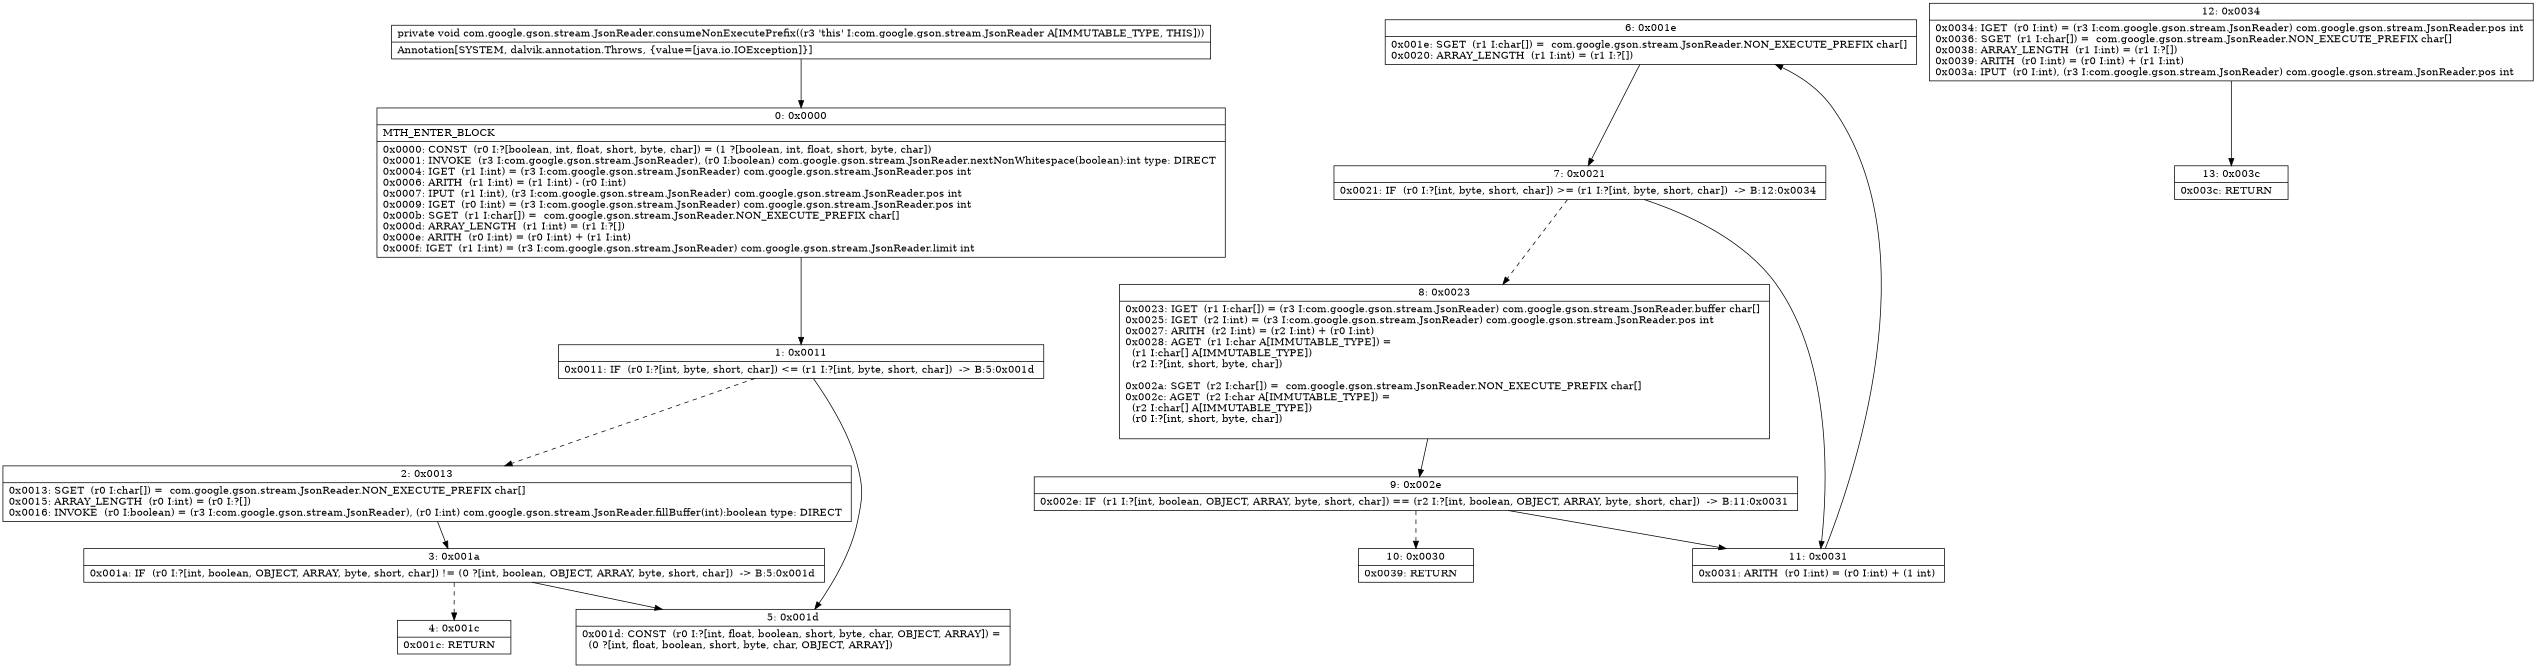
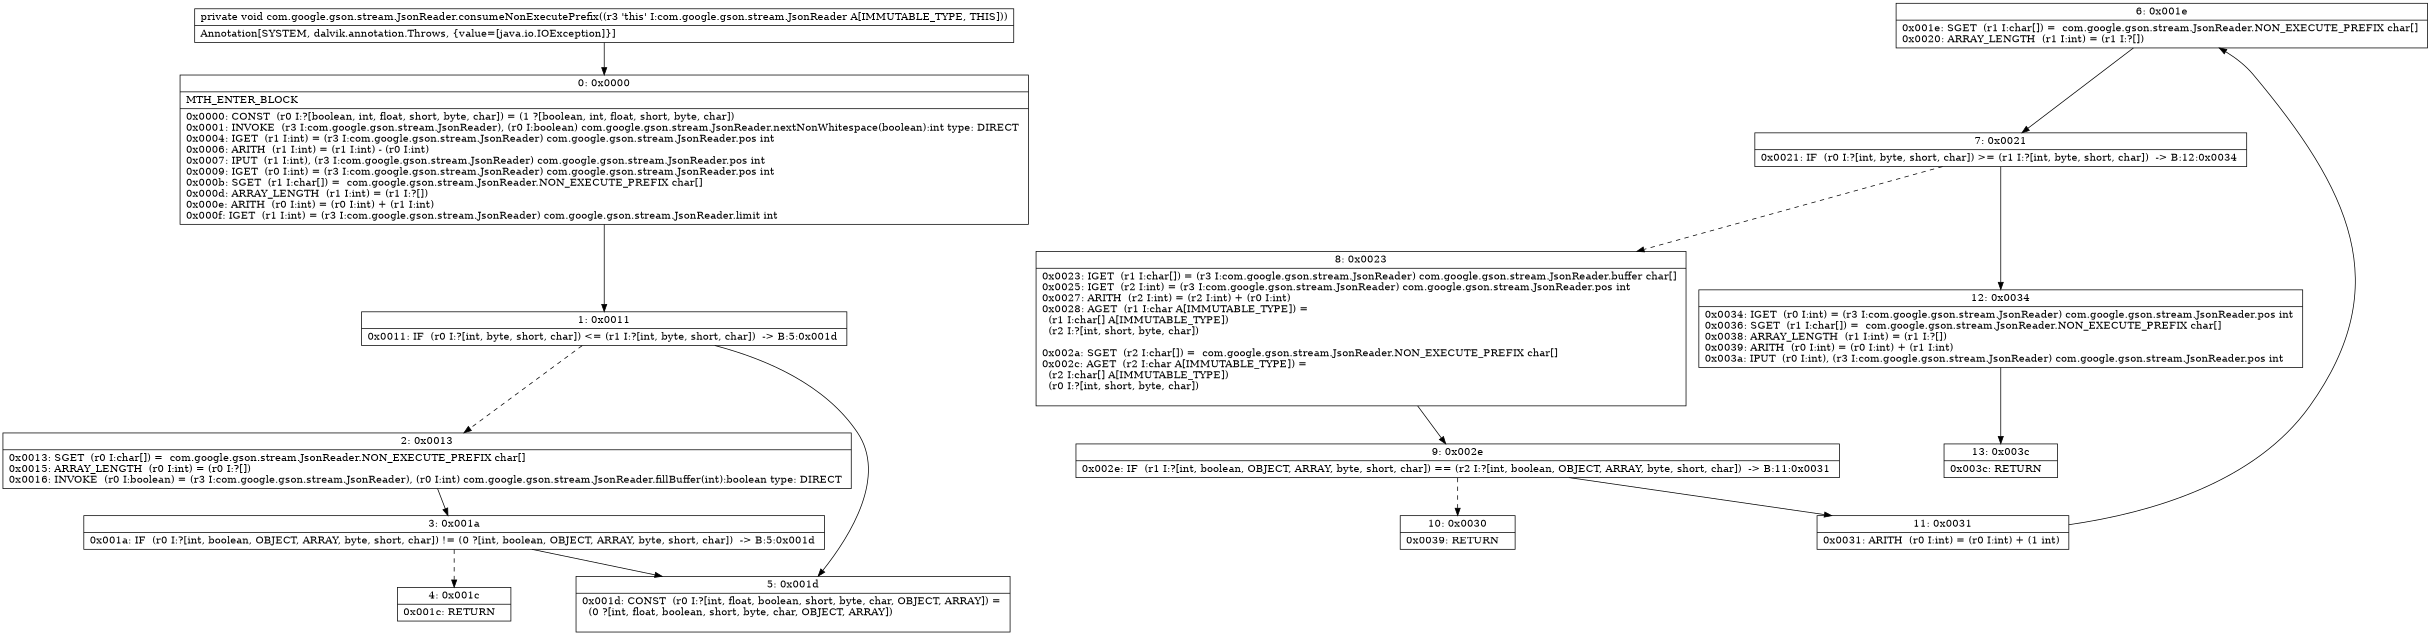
(1801, 331) -> (2001, 225)
